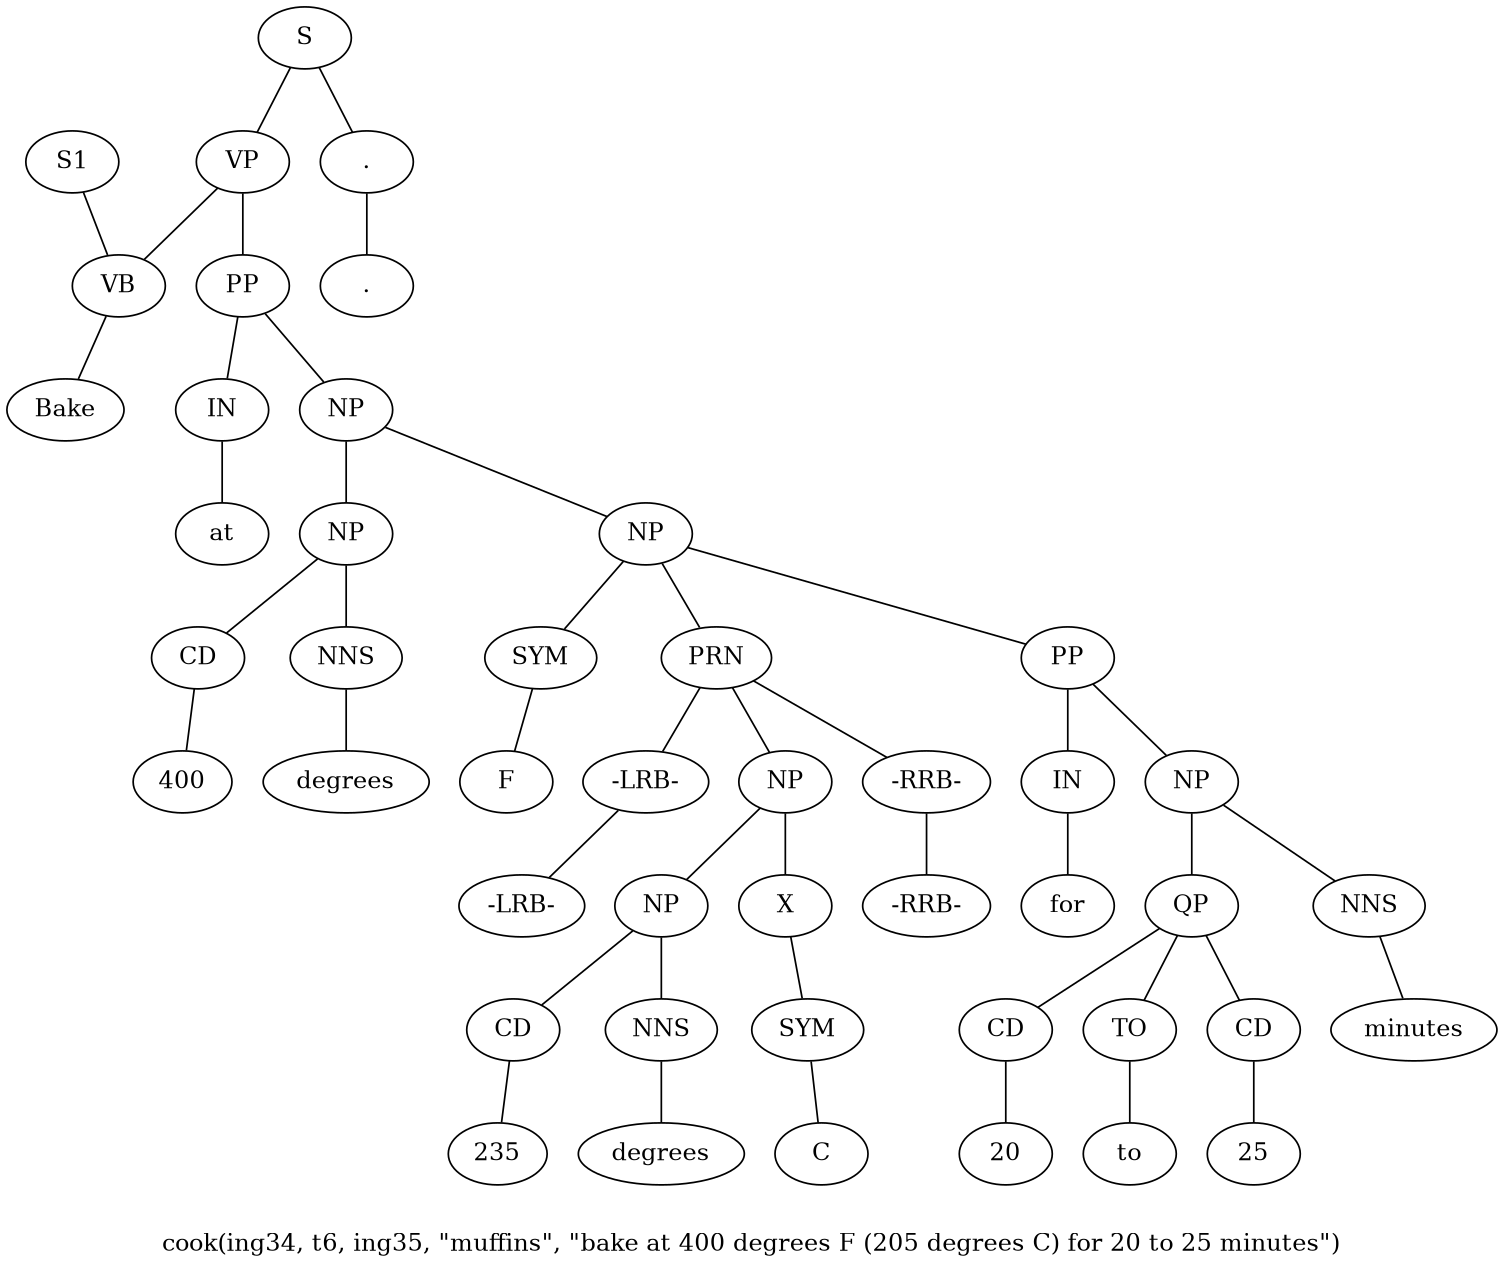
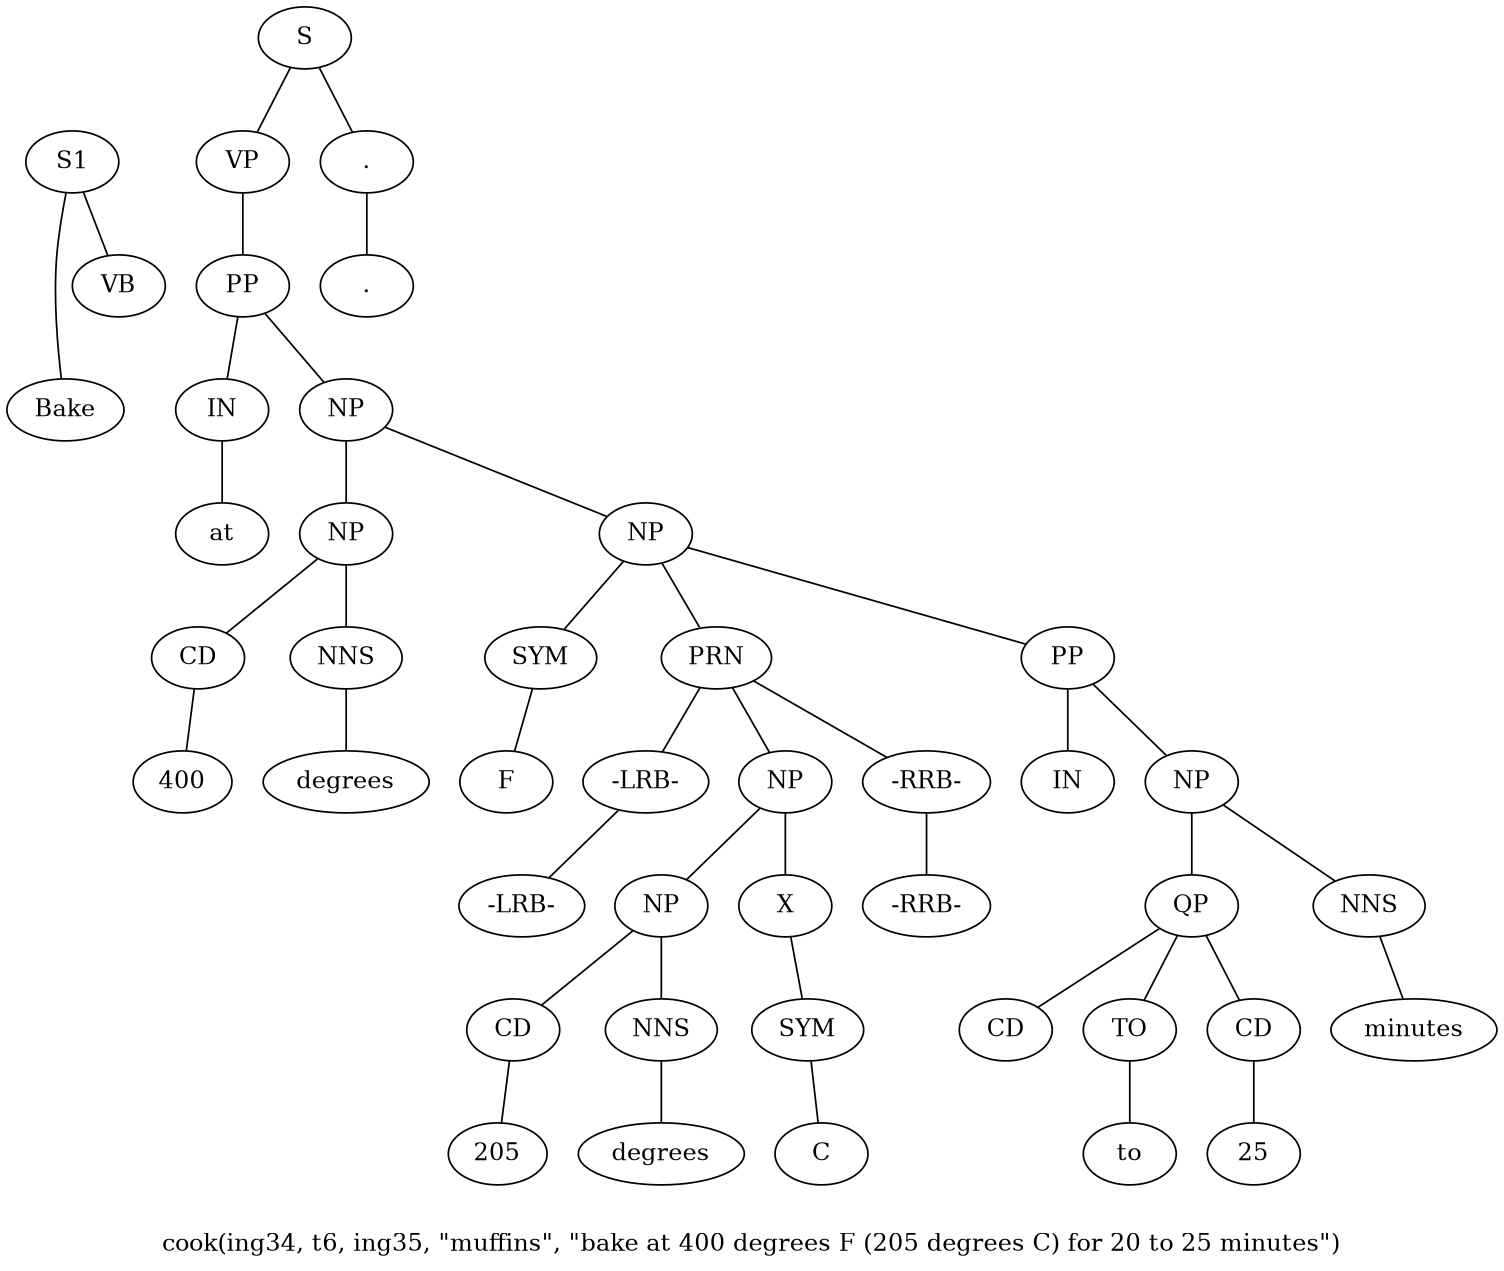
(181, 224) -> none
(92, 348) -> (56, 286)
(1068, 906) -> none
(498, 1154) -> (498, 1154)
(1006, 1154) -> none
